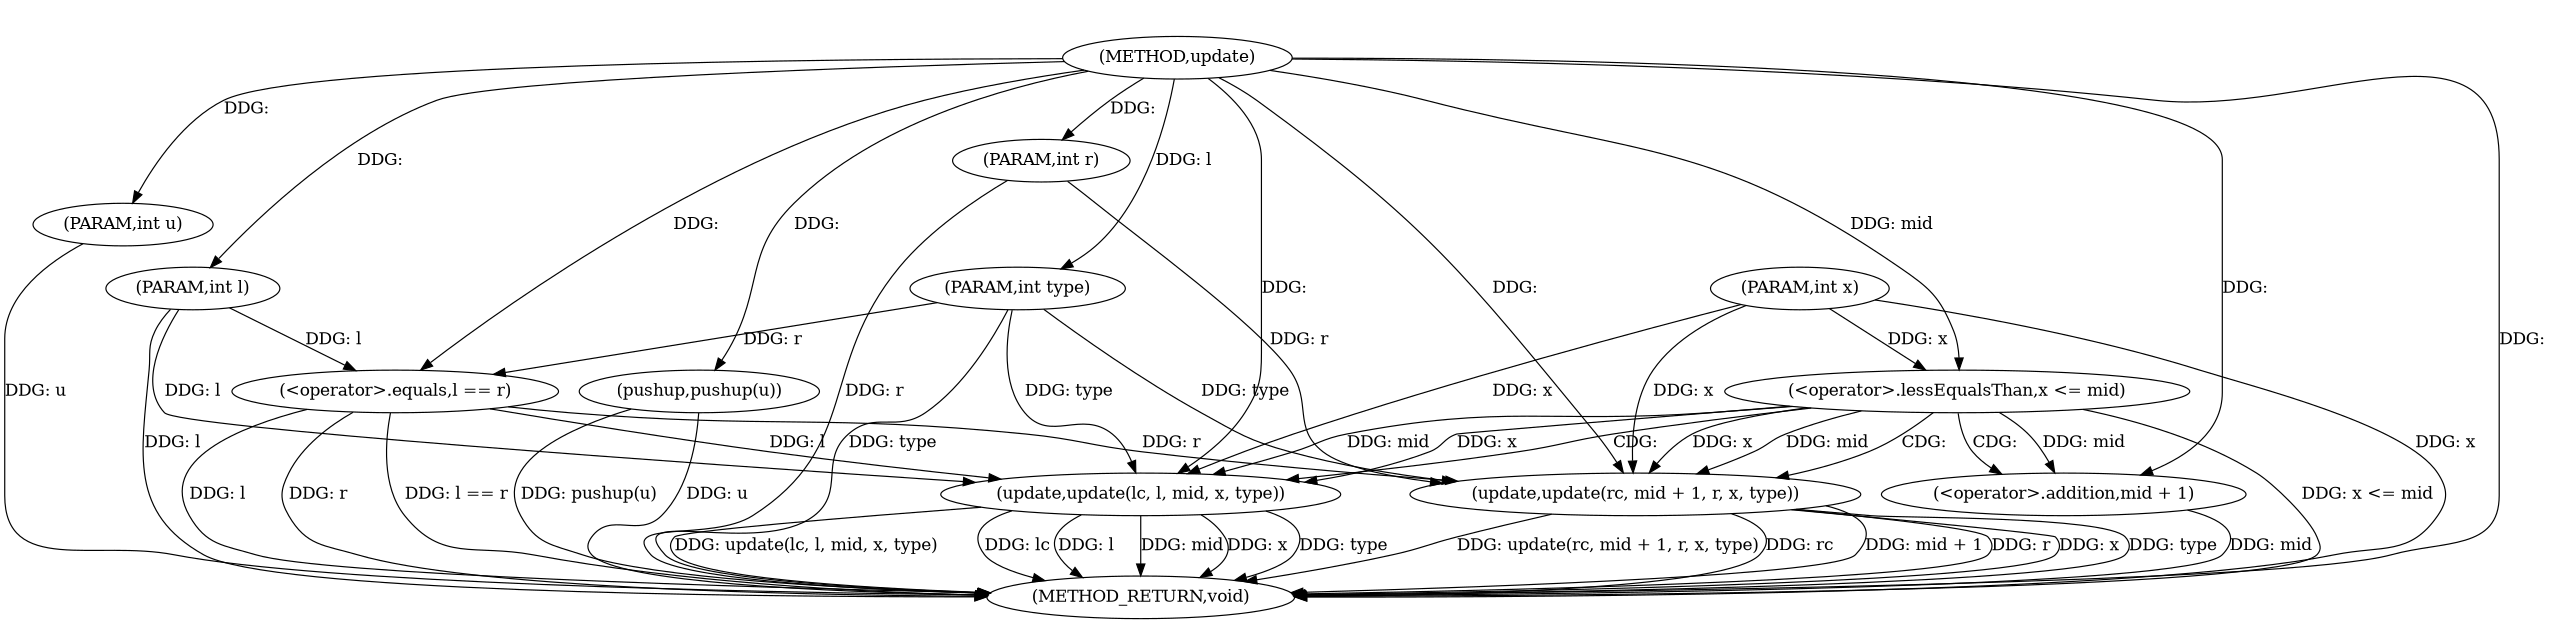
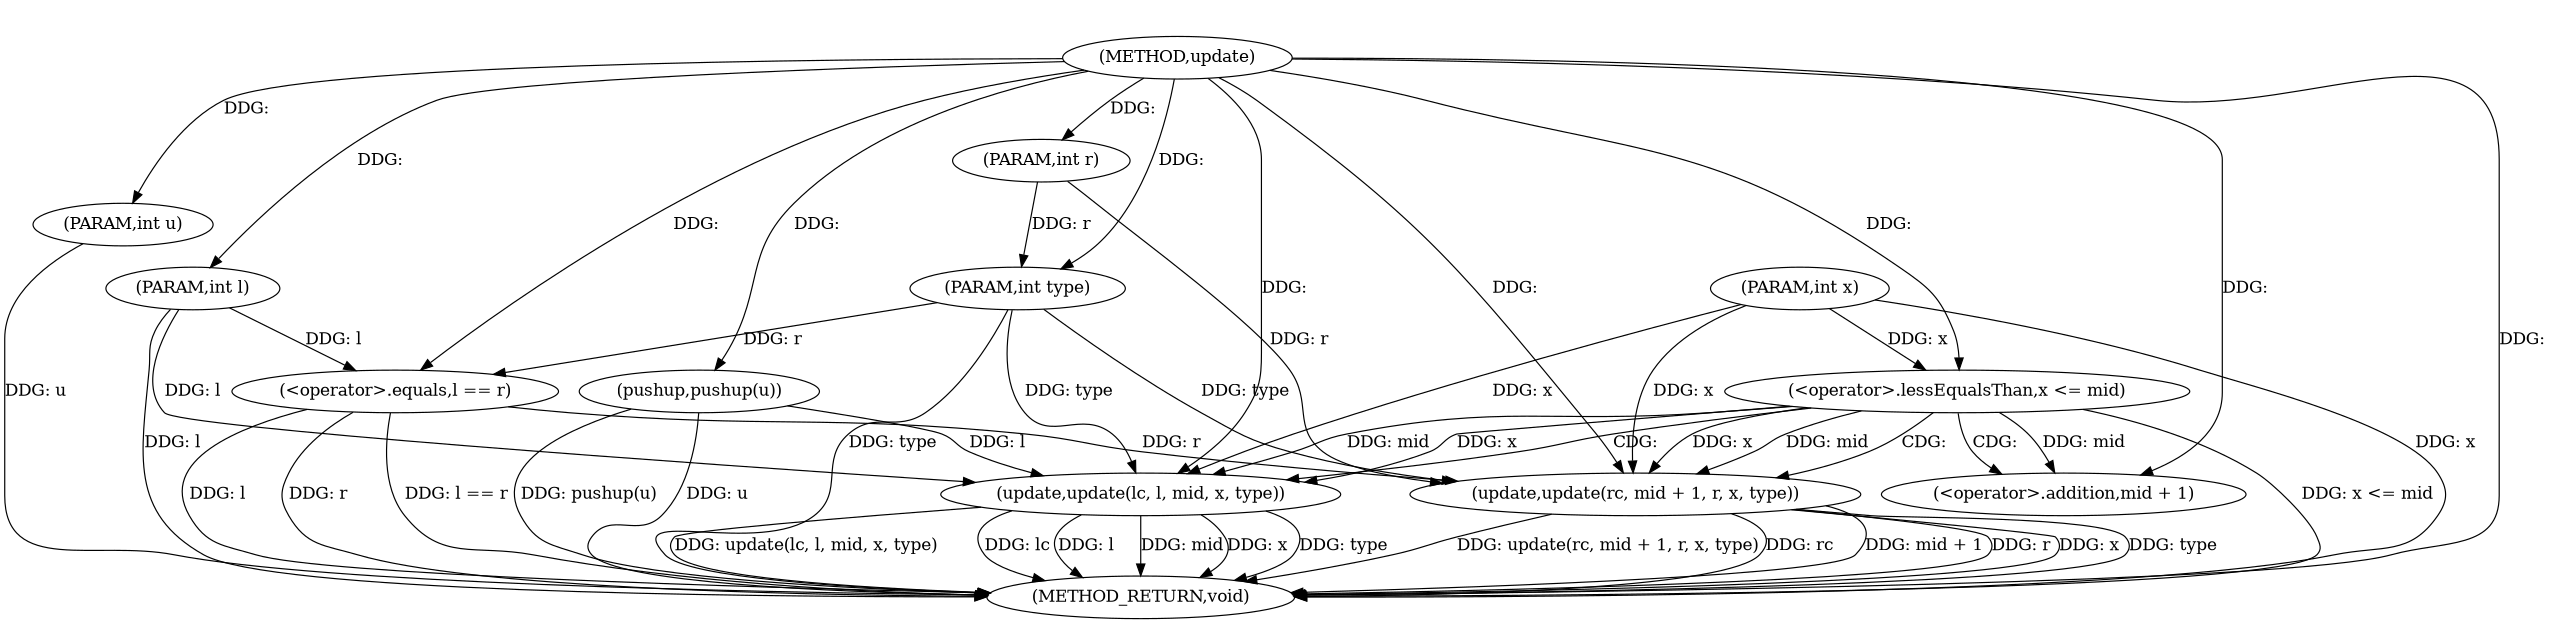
(1184, 161) -> (1184, 161)
(1892, 225) -> (1892, 225)
(739, 448) -> (944, 435)
(760, 510) -> (1031, 218)
(1802, 588) -> none
